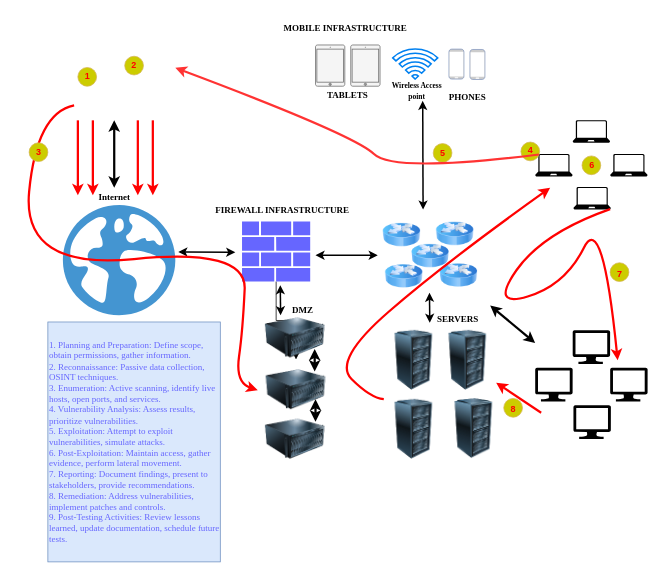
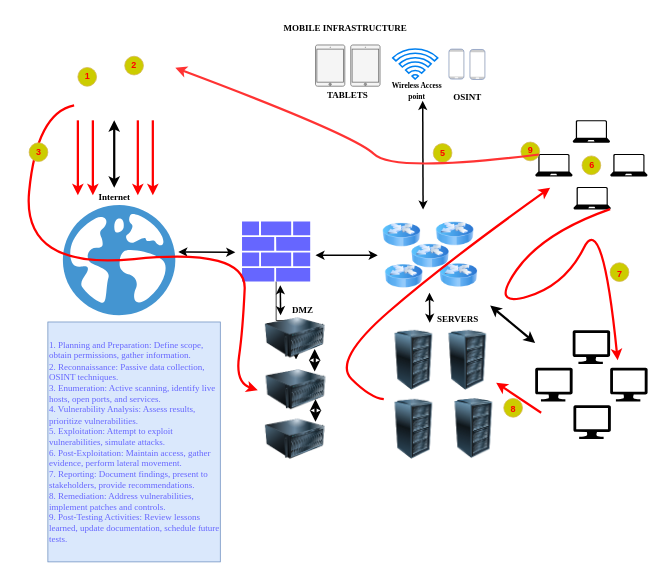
(468, 98) -> (468, 98)
(531, 150) -> (531, 150)
(282, 210) -> none
